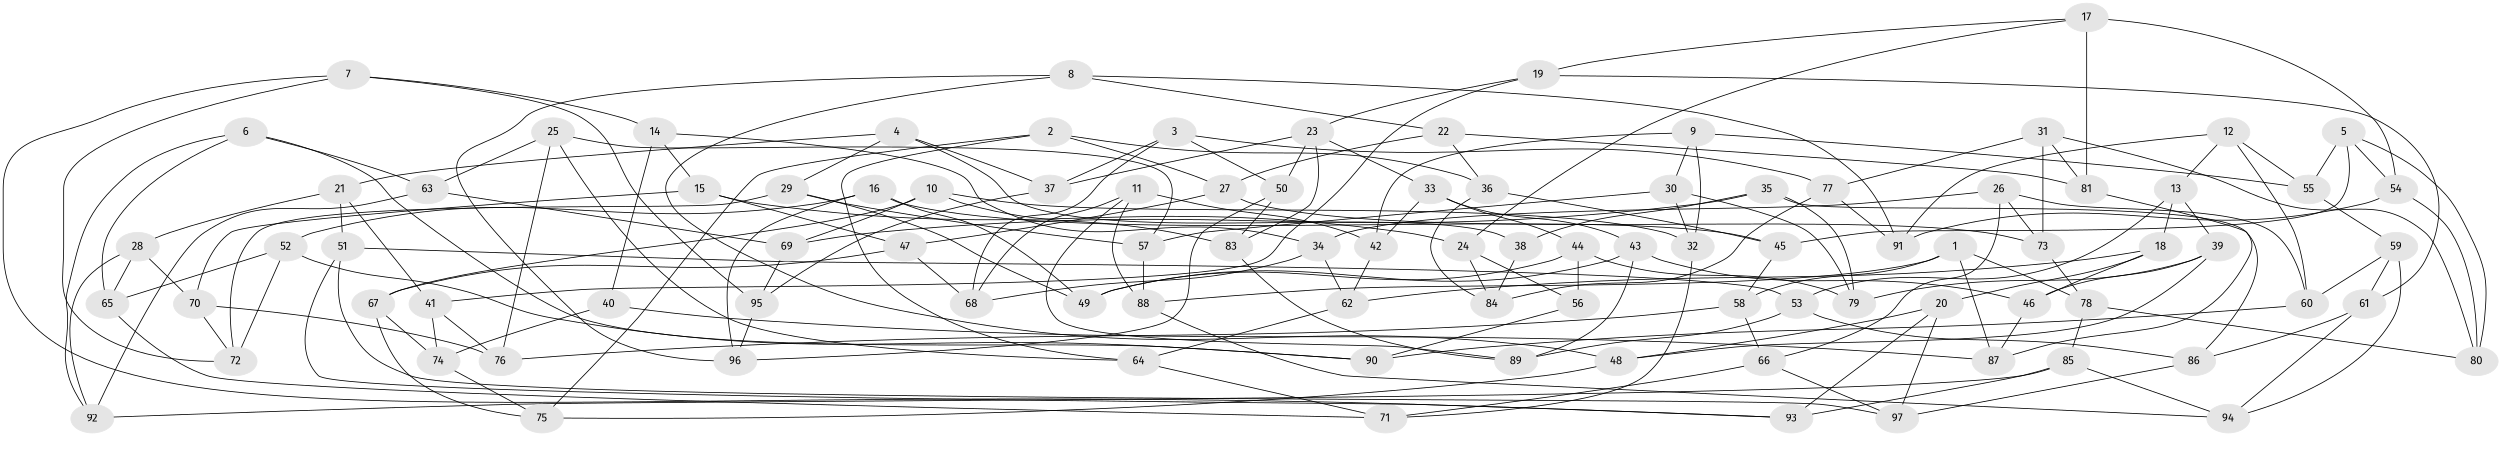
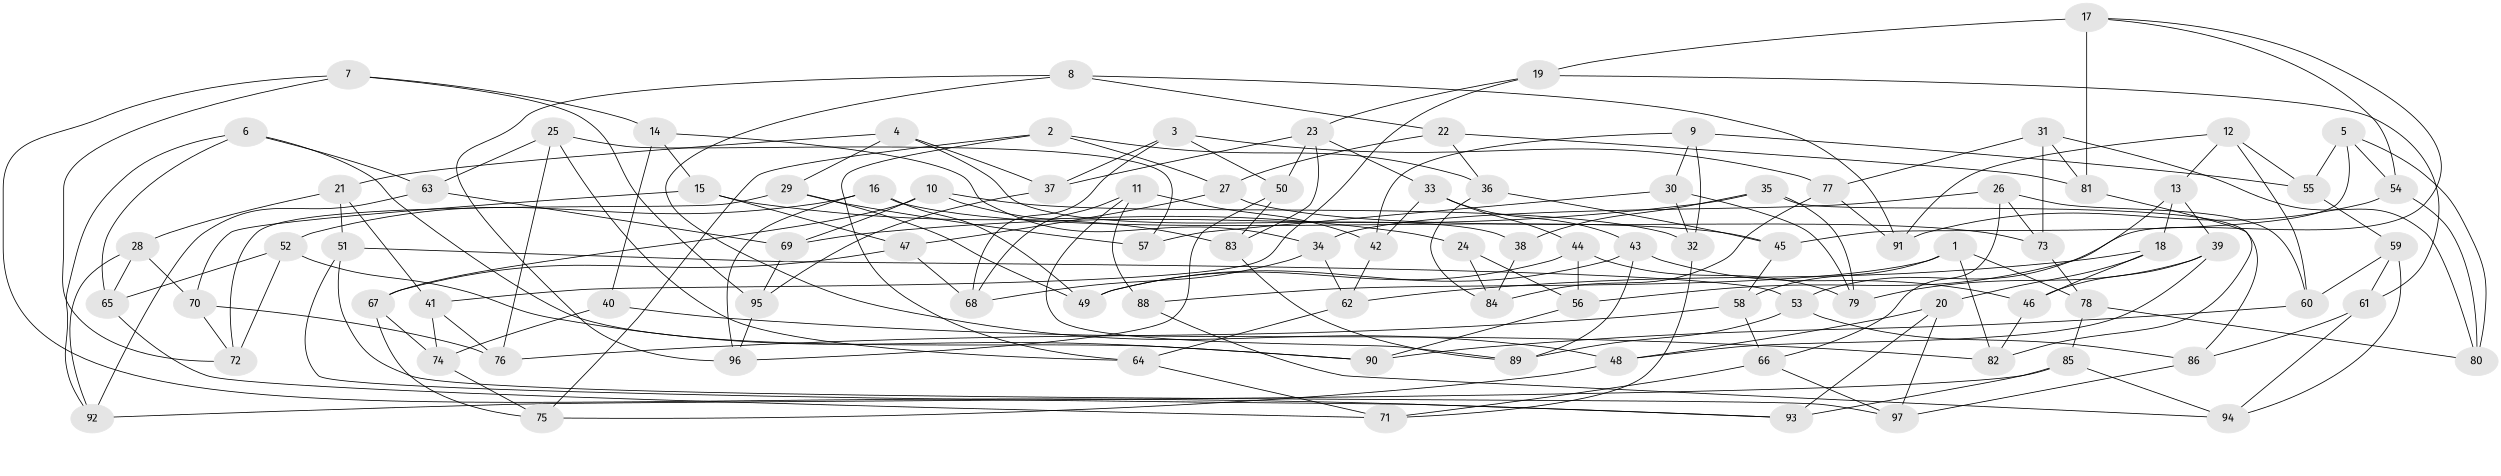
(1755, 86) -> (2286, 230)
(1144, 271) -> none
(1994, 361) -> (1994, 361)
